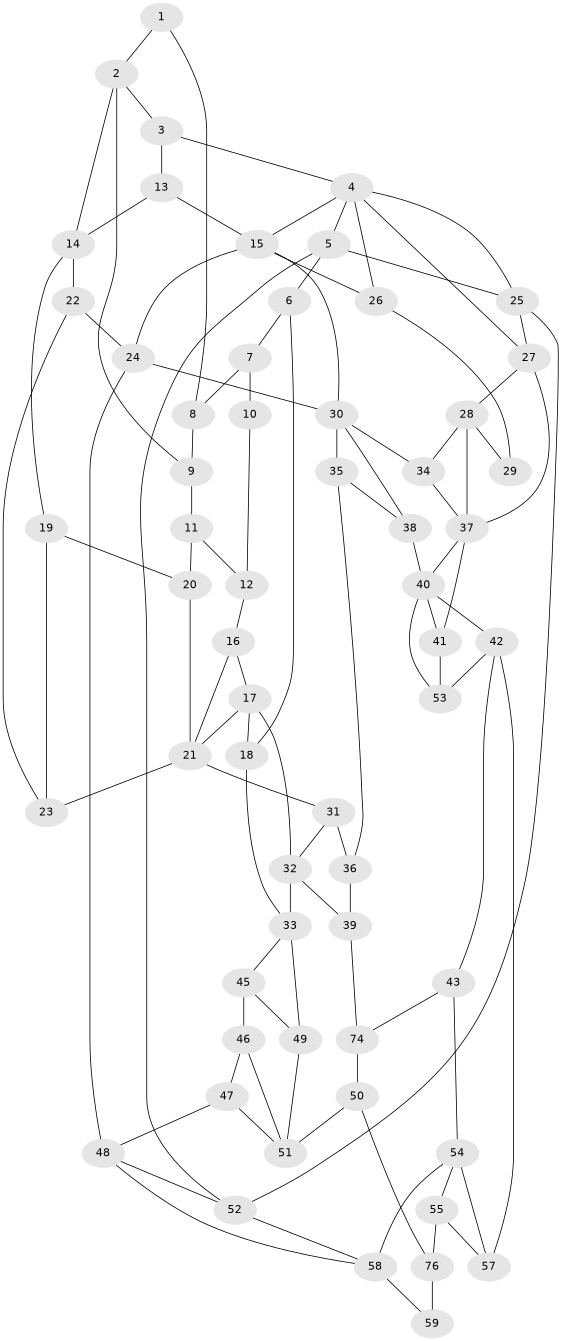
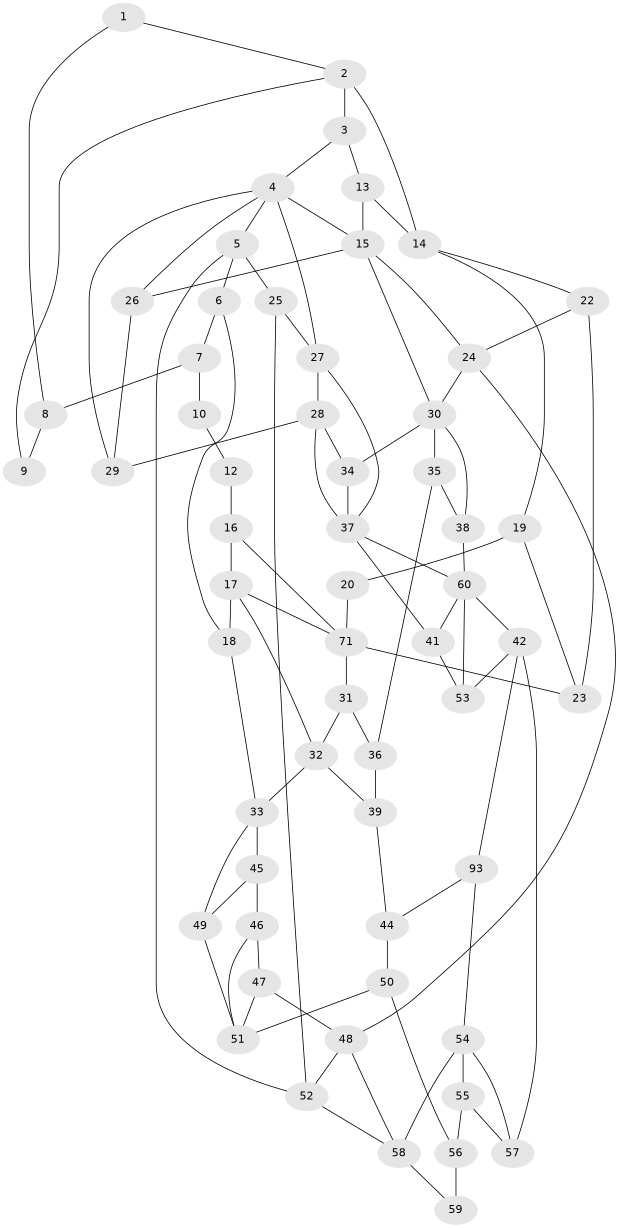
(454, 222) -> (94, 275)
(192, 529) -> none
(424, 585) -> (465, 585)
(190, 756) -> (346, 642)
(454, 983) -> (476, 869)
(357, 1040) -> (387, 926)
(432, 1267) -> (456, 1153)
